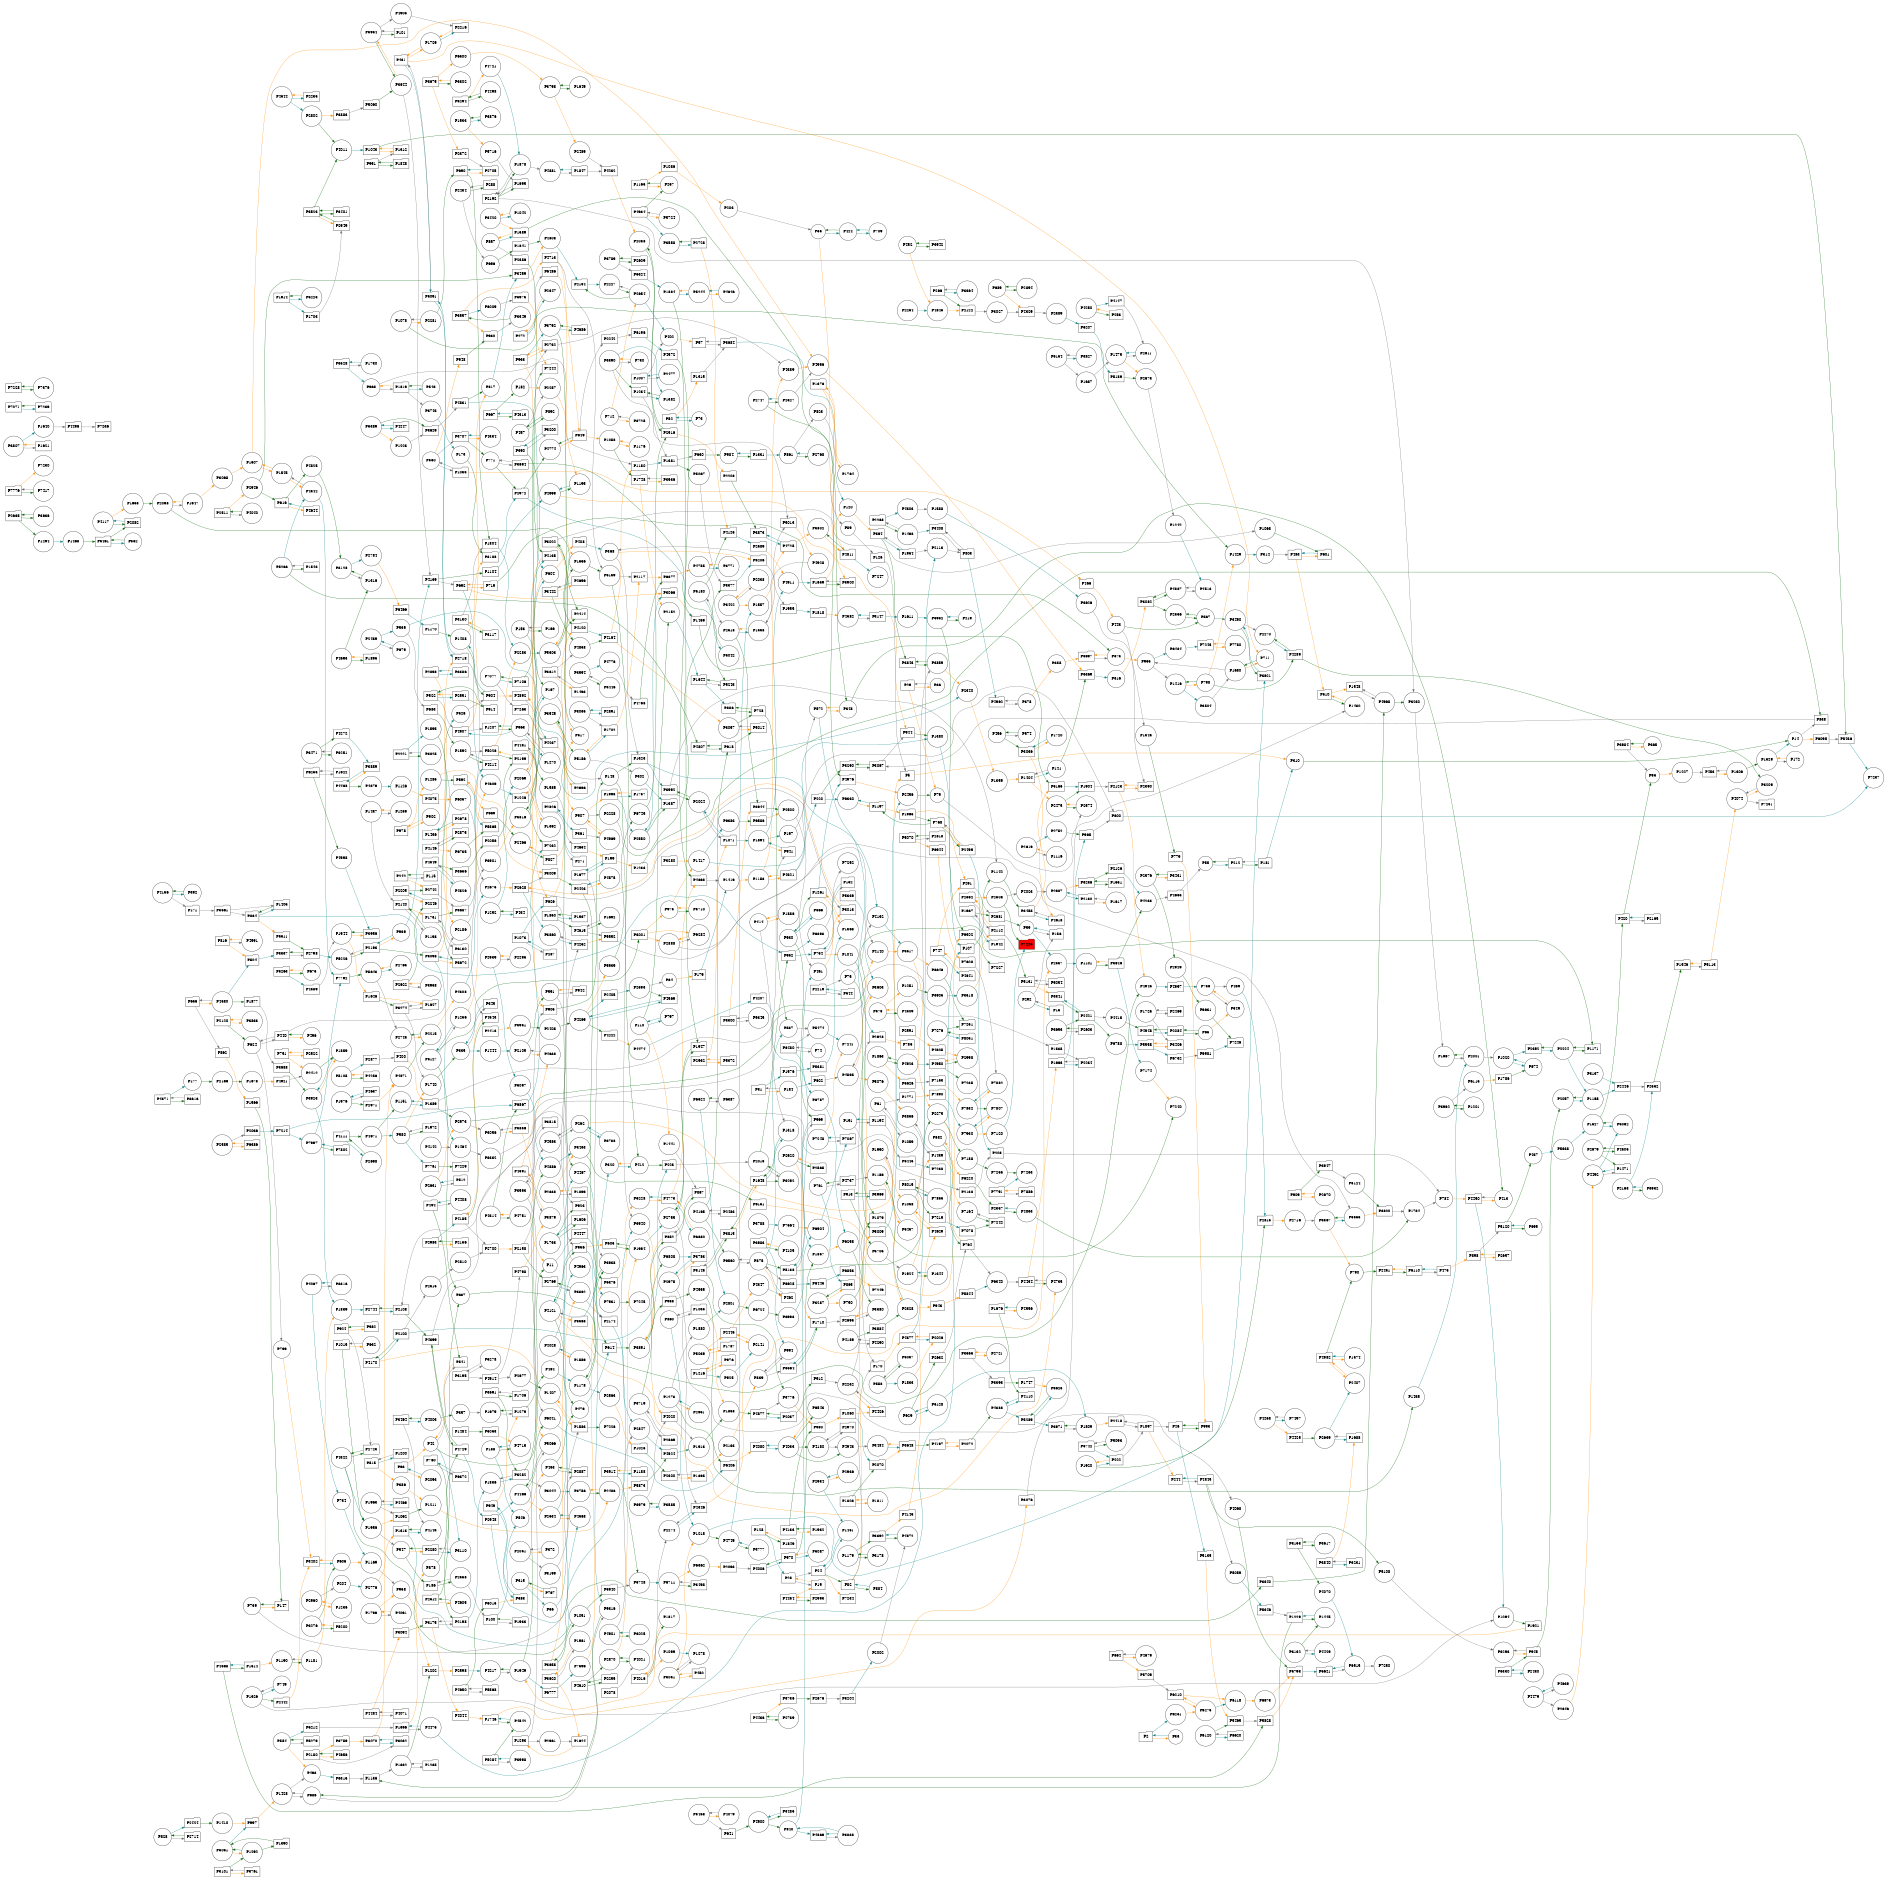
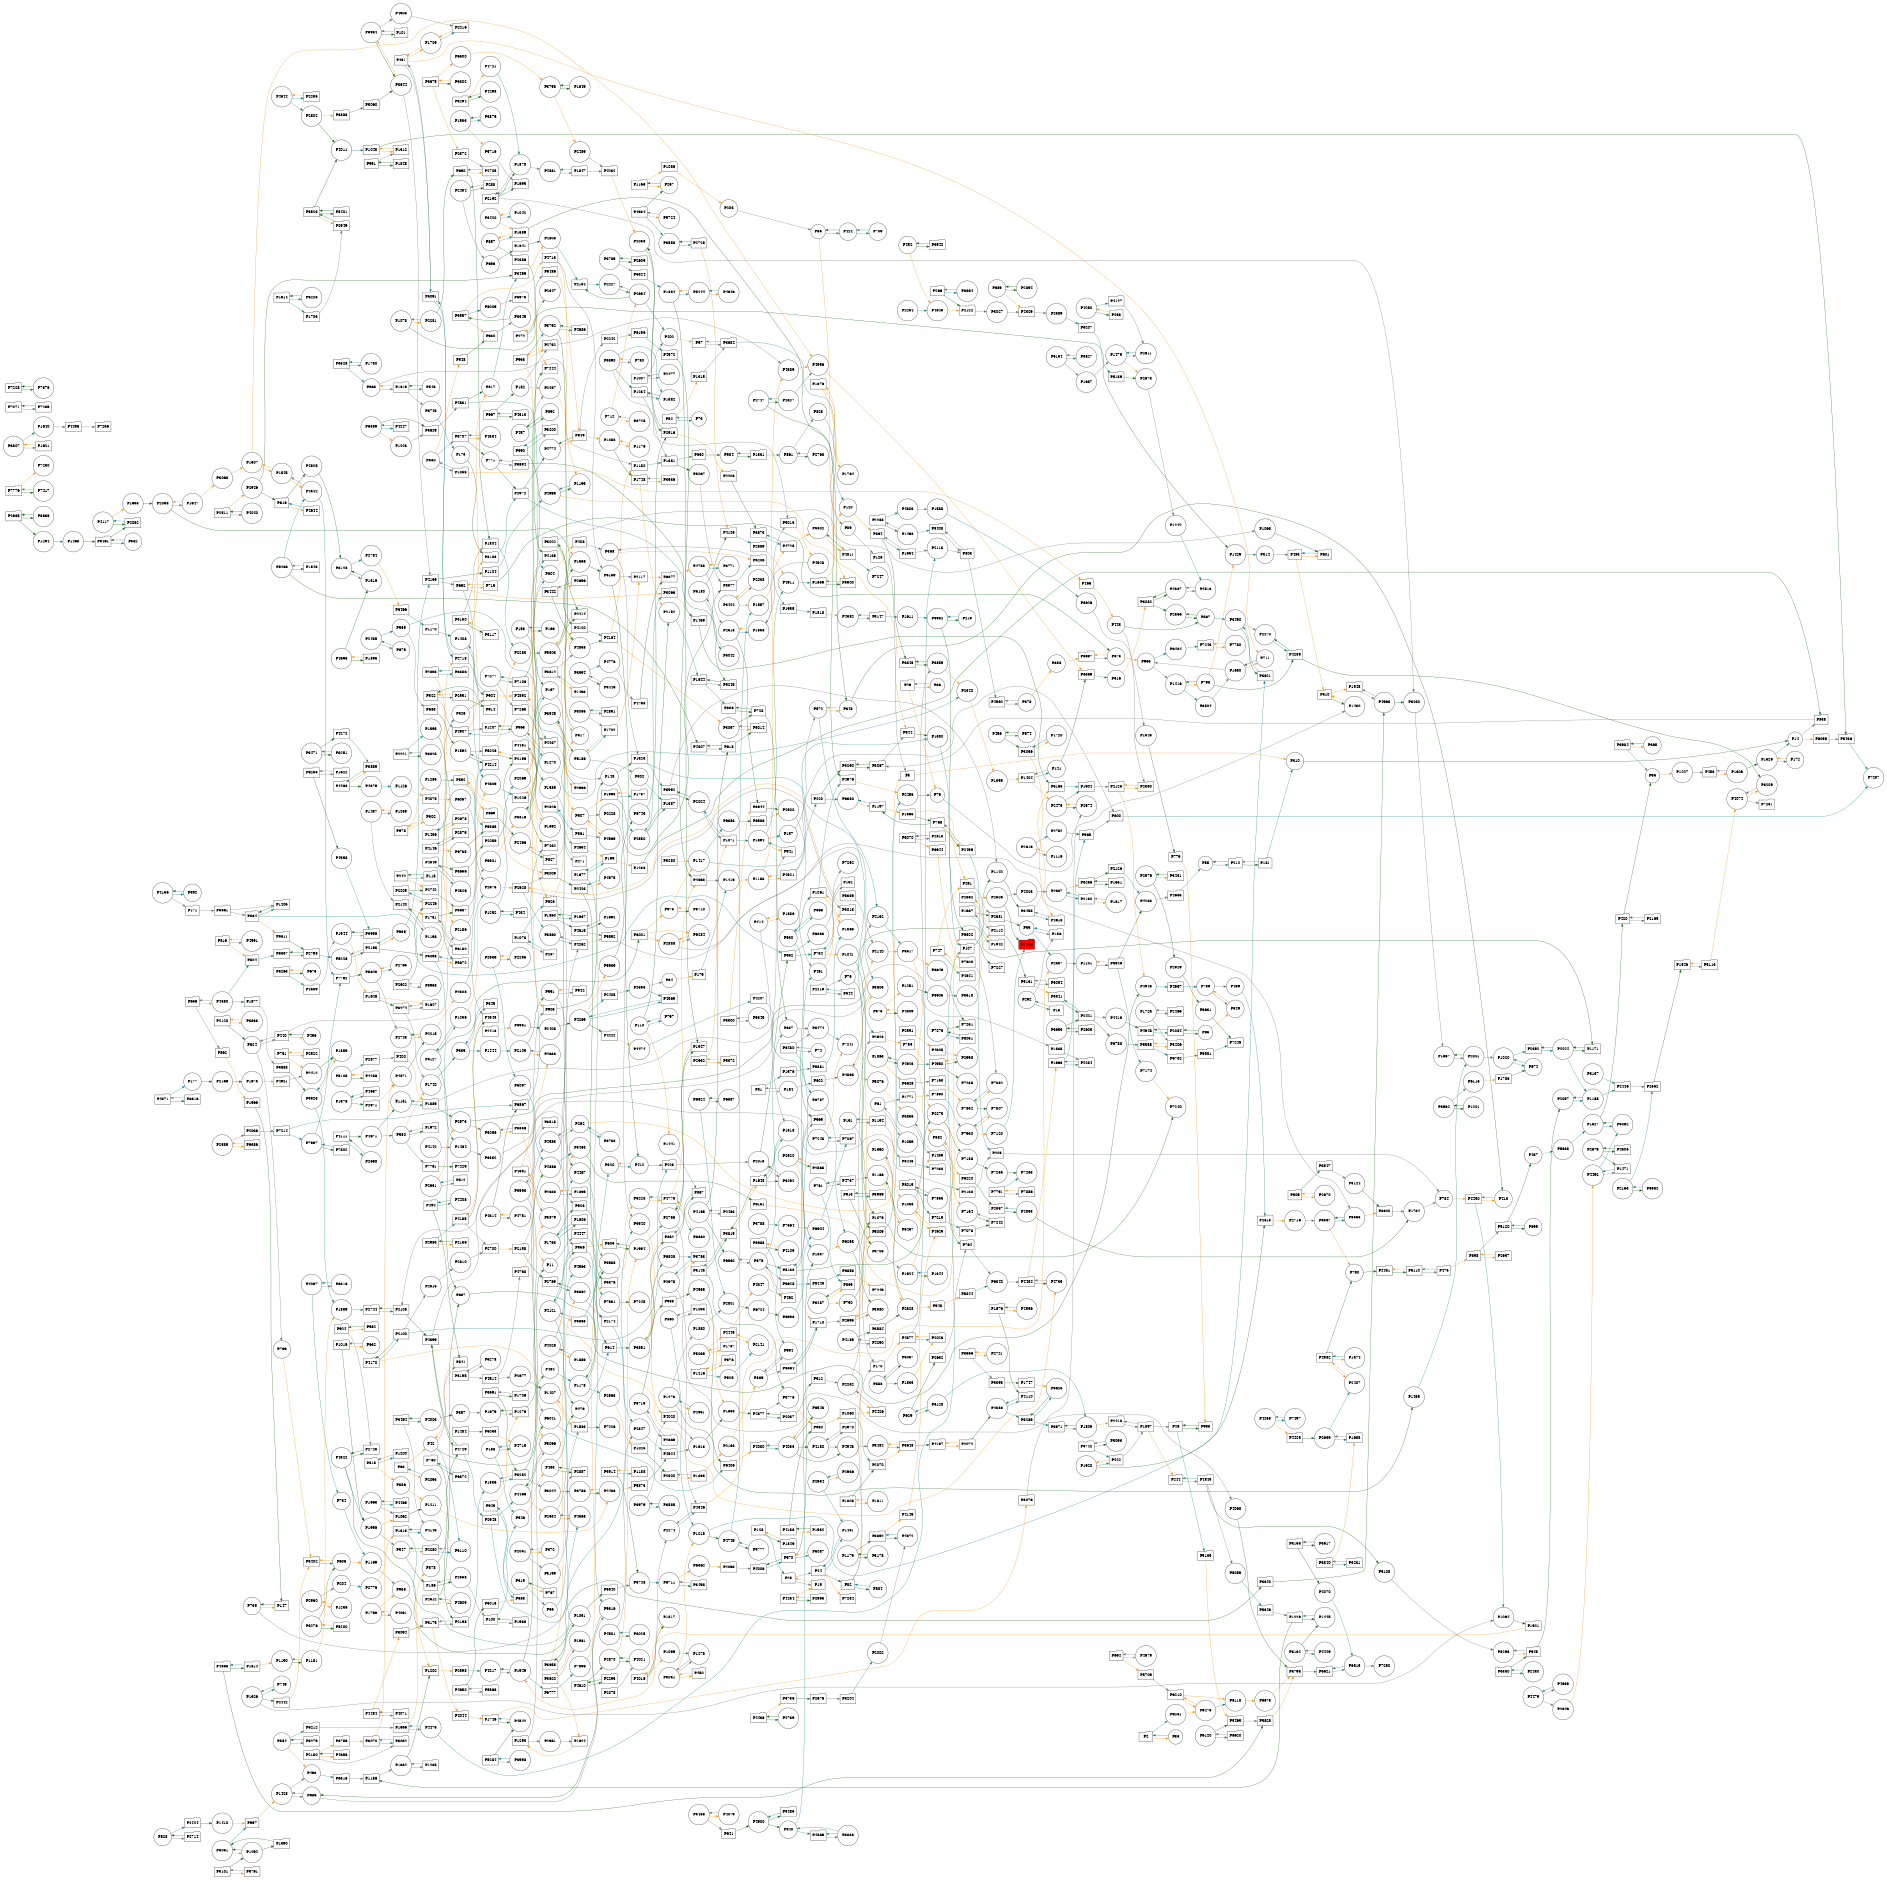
none -> (923, 1099)
